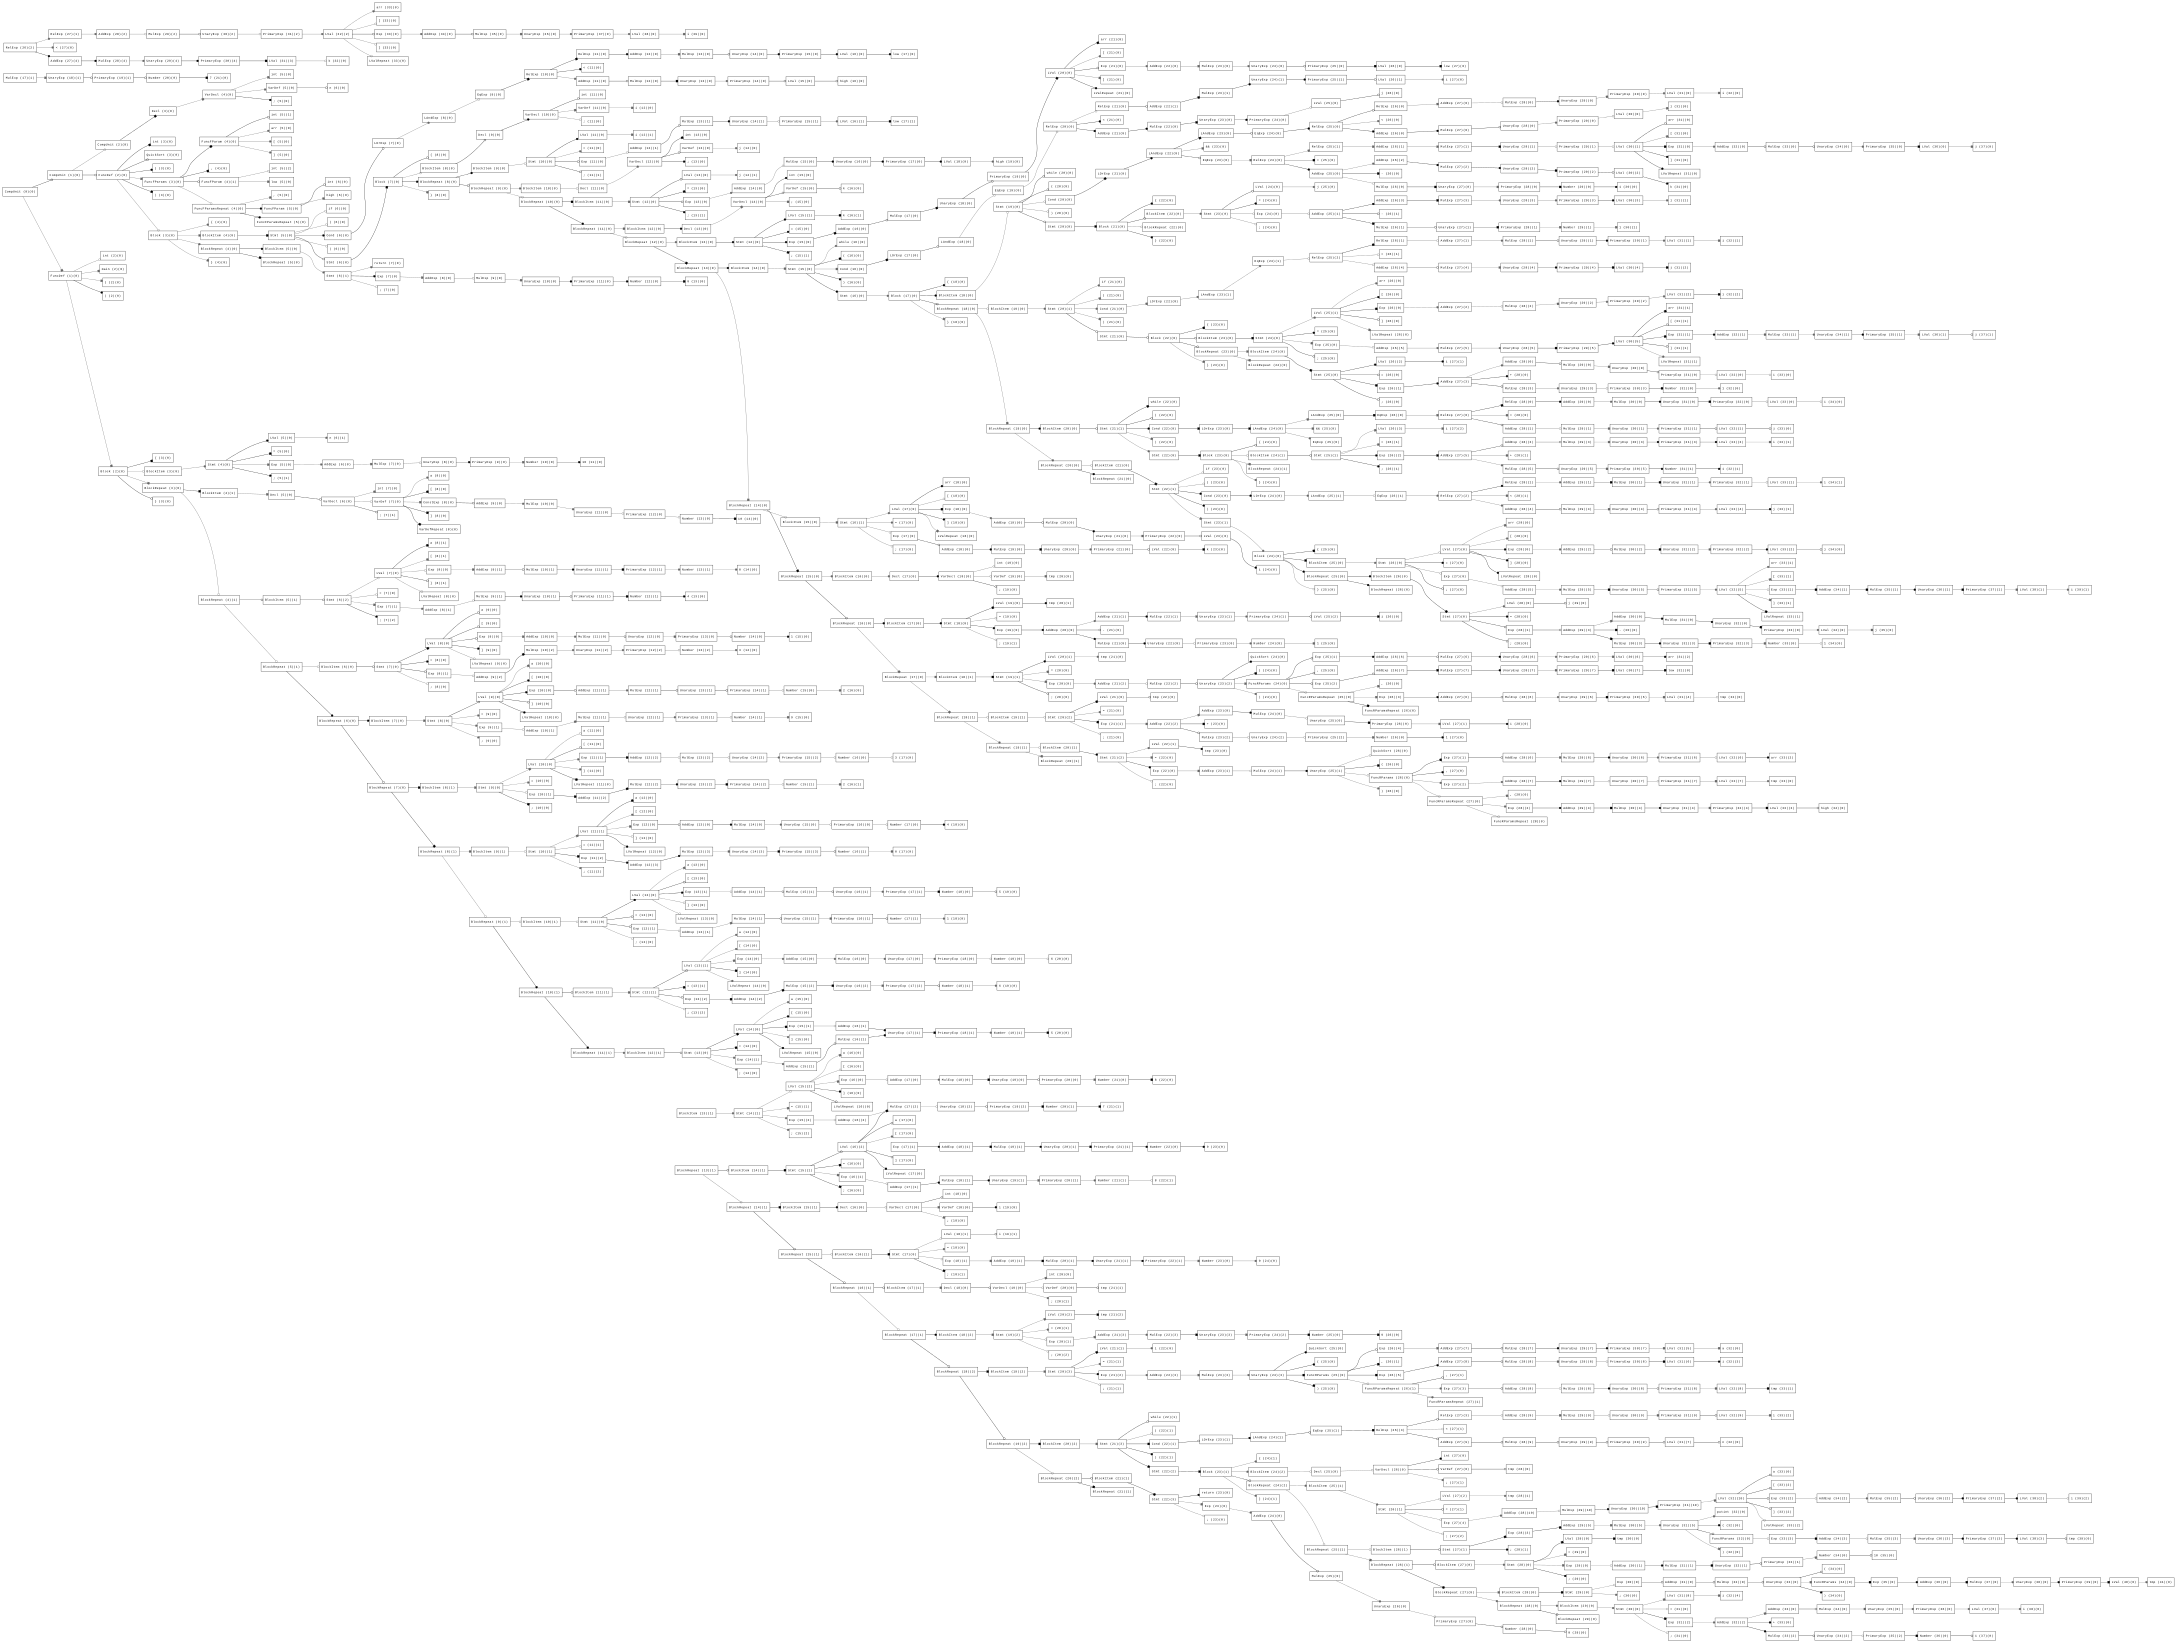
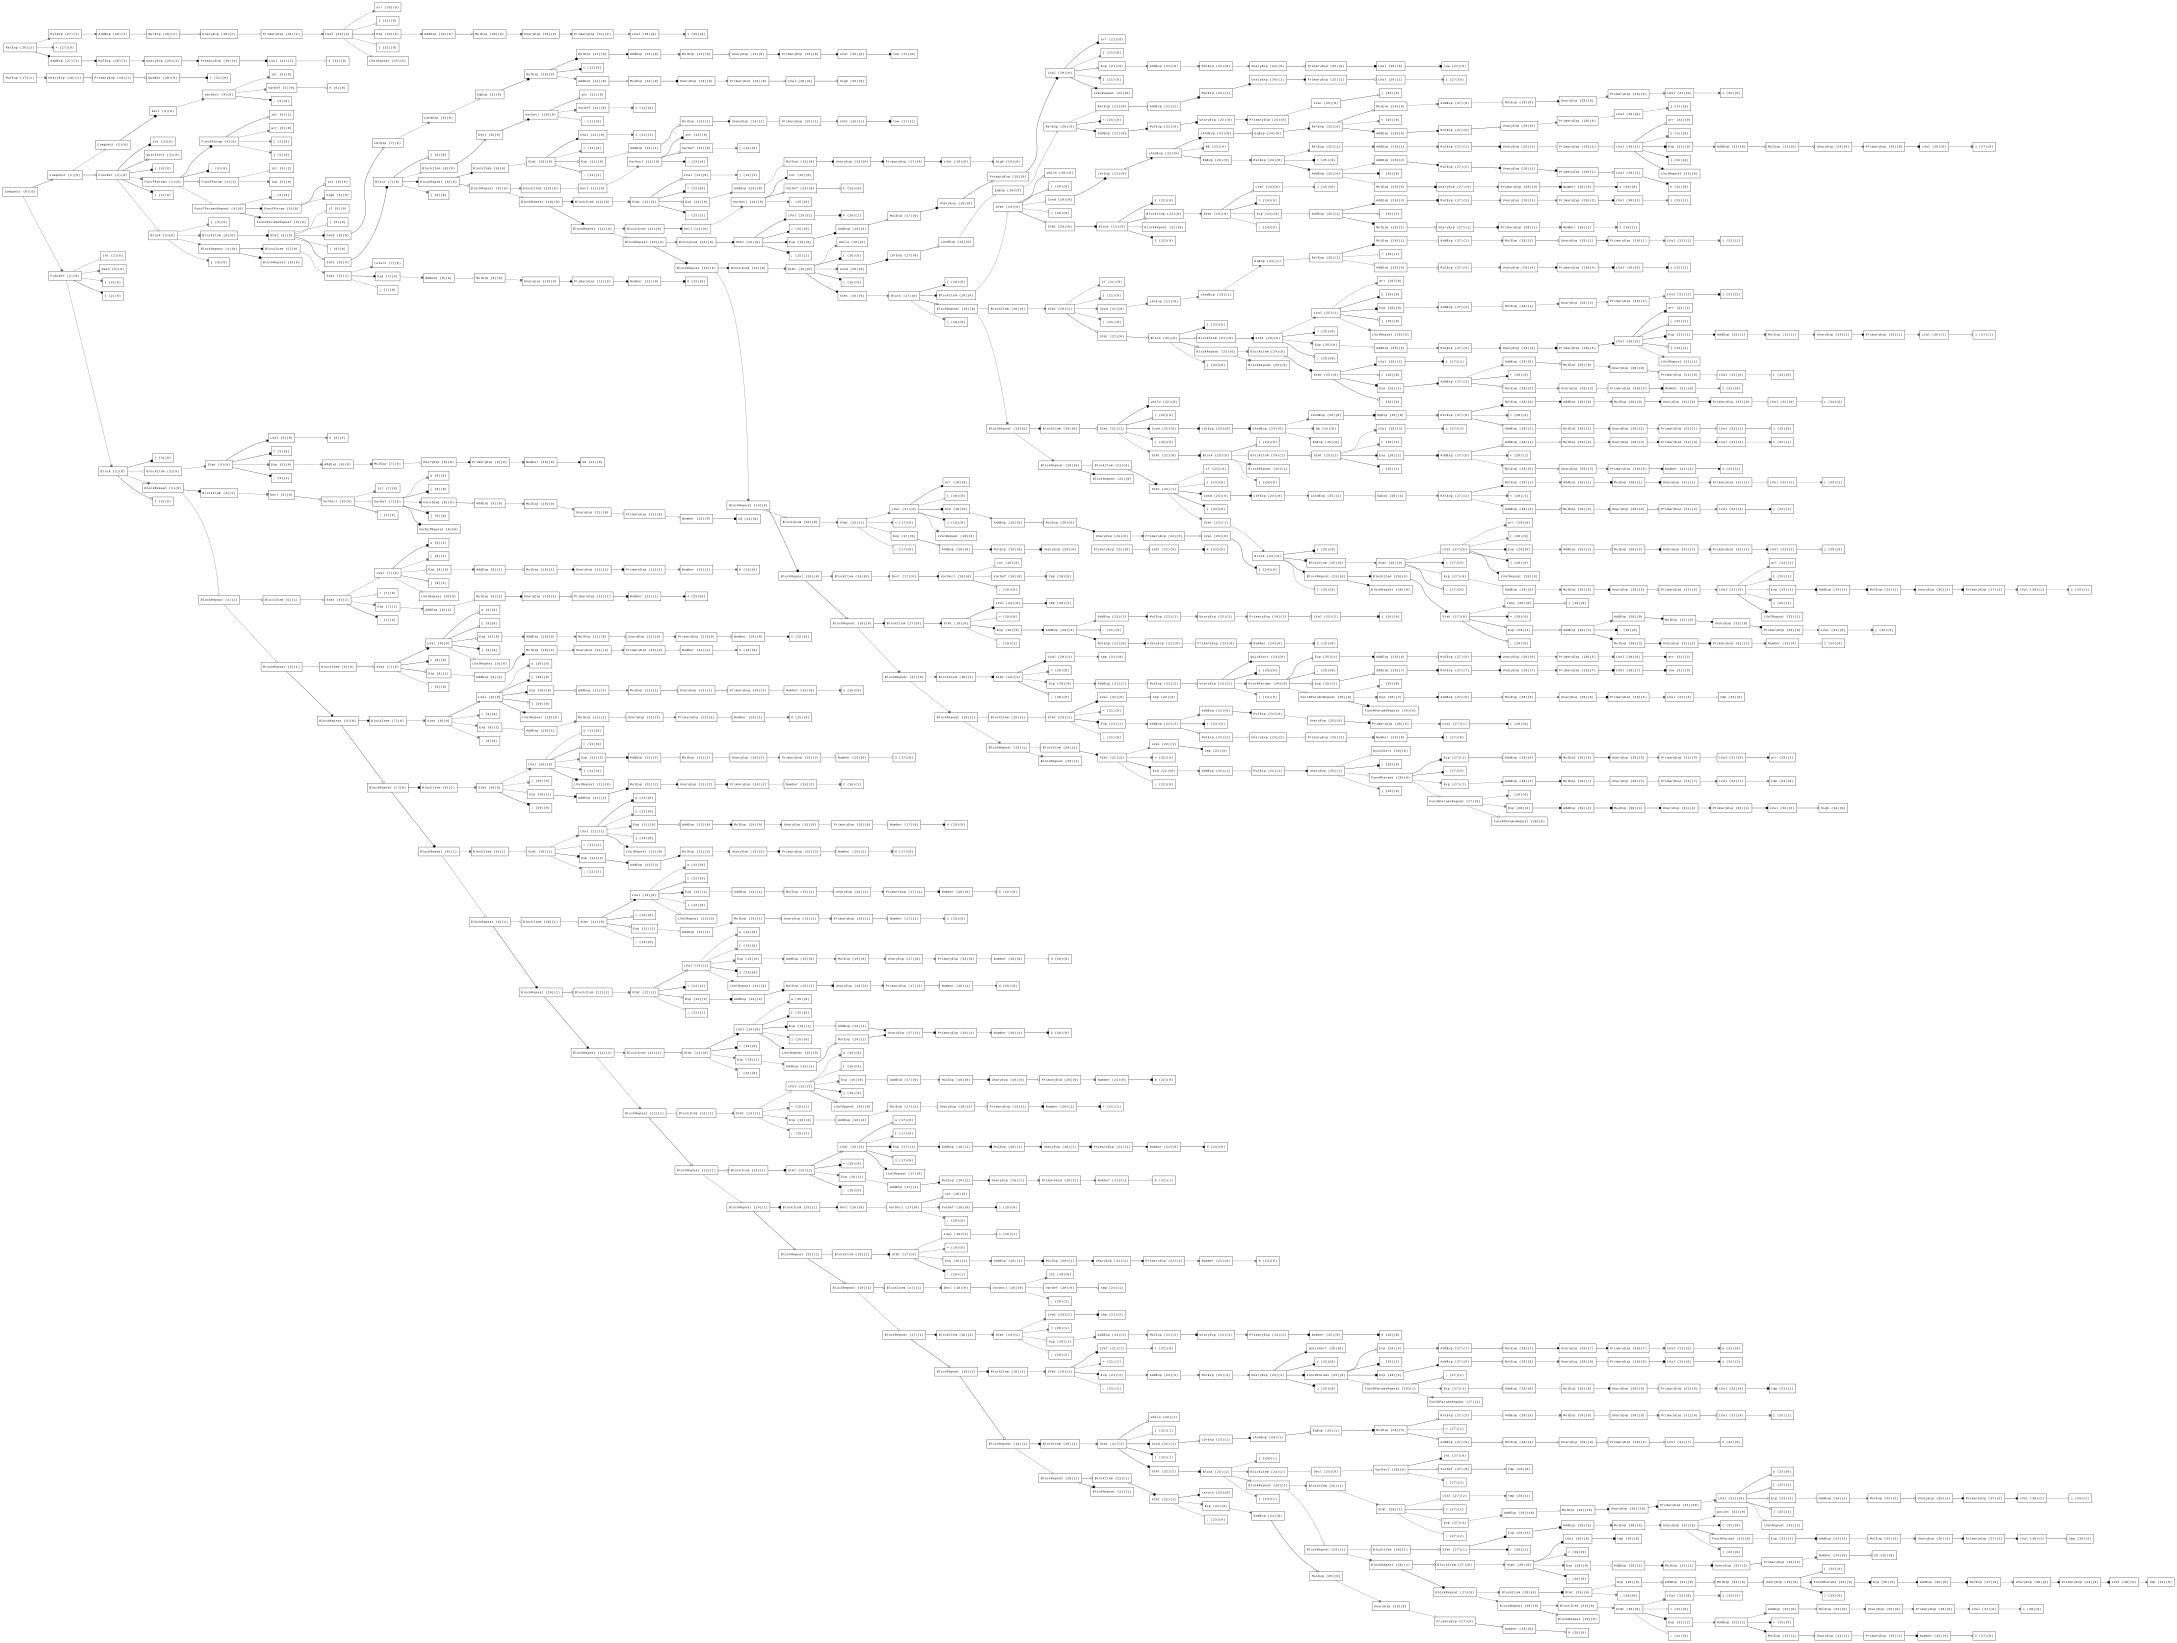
(1084, 549) -> none
none -> (645, 1113)
(873, 1128) -> (878, 1147)
